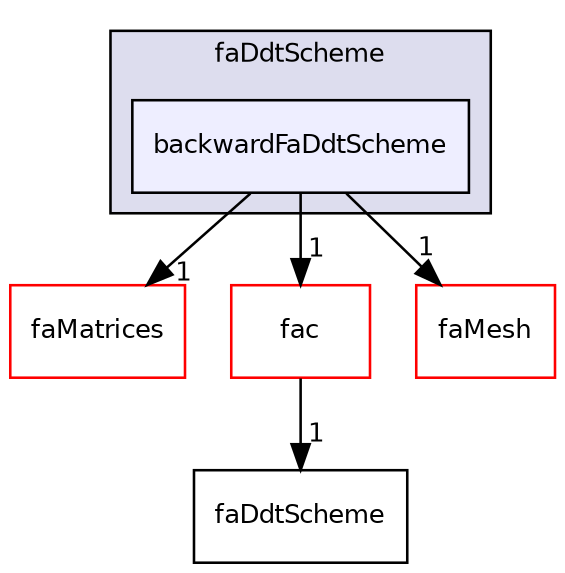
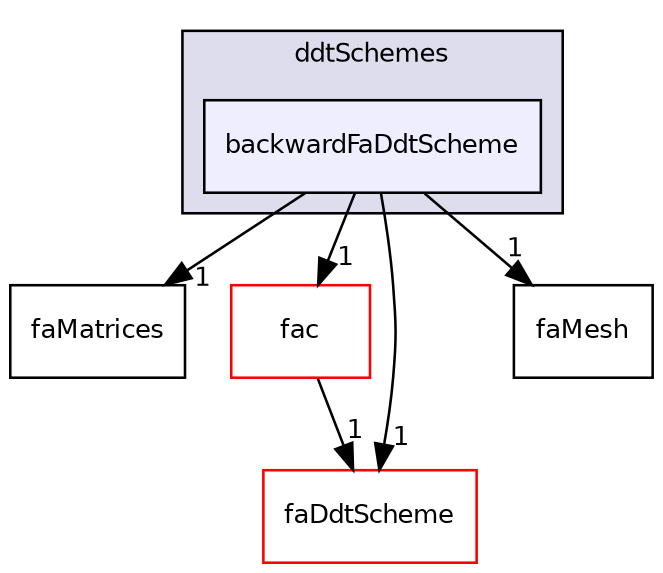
(301, 55) -> (373, 55)
none -> (395, 319)
(98, 331) -> (98, 331)
(486, 331) -> (583, 331)
(301, 516) -> (370, 516)
